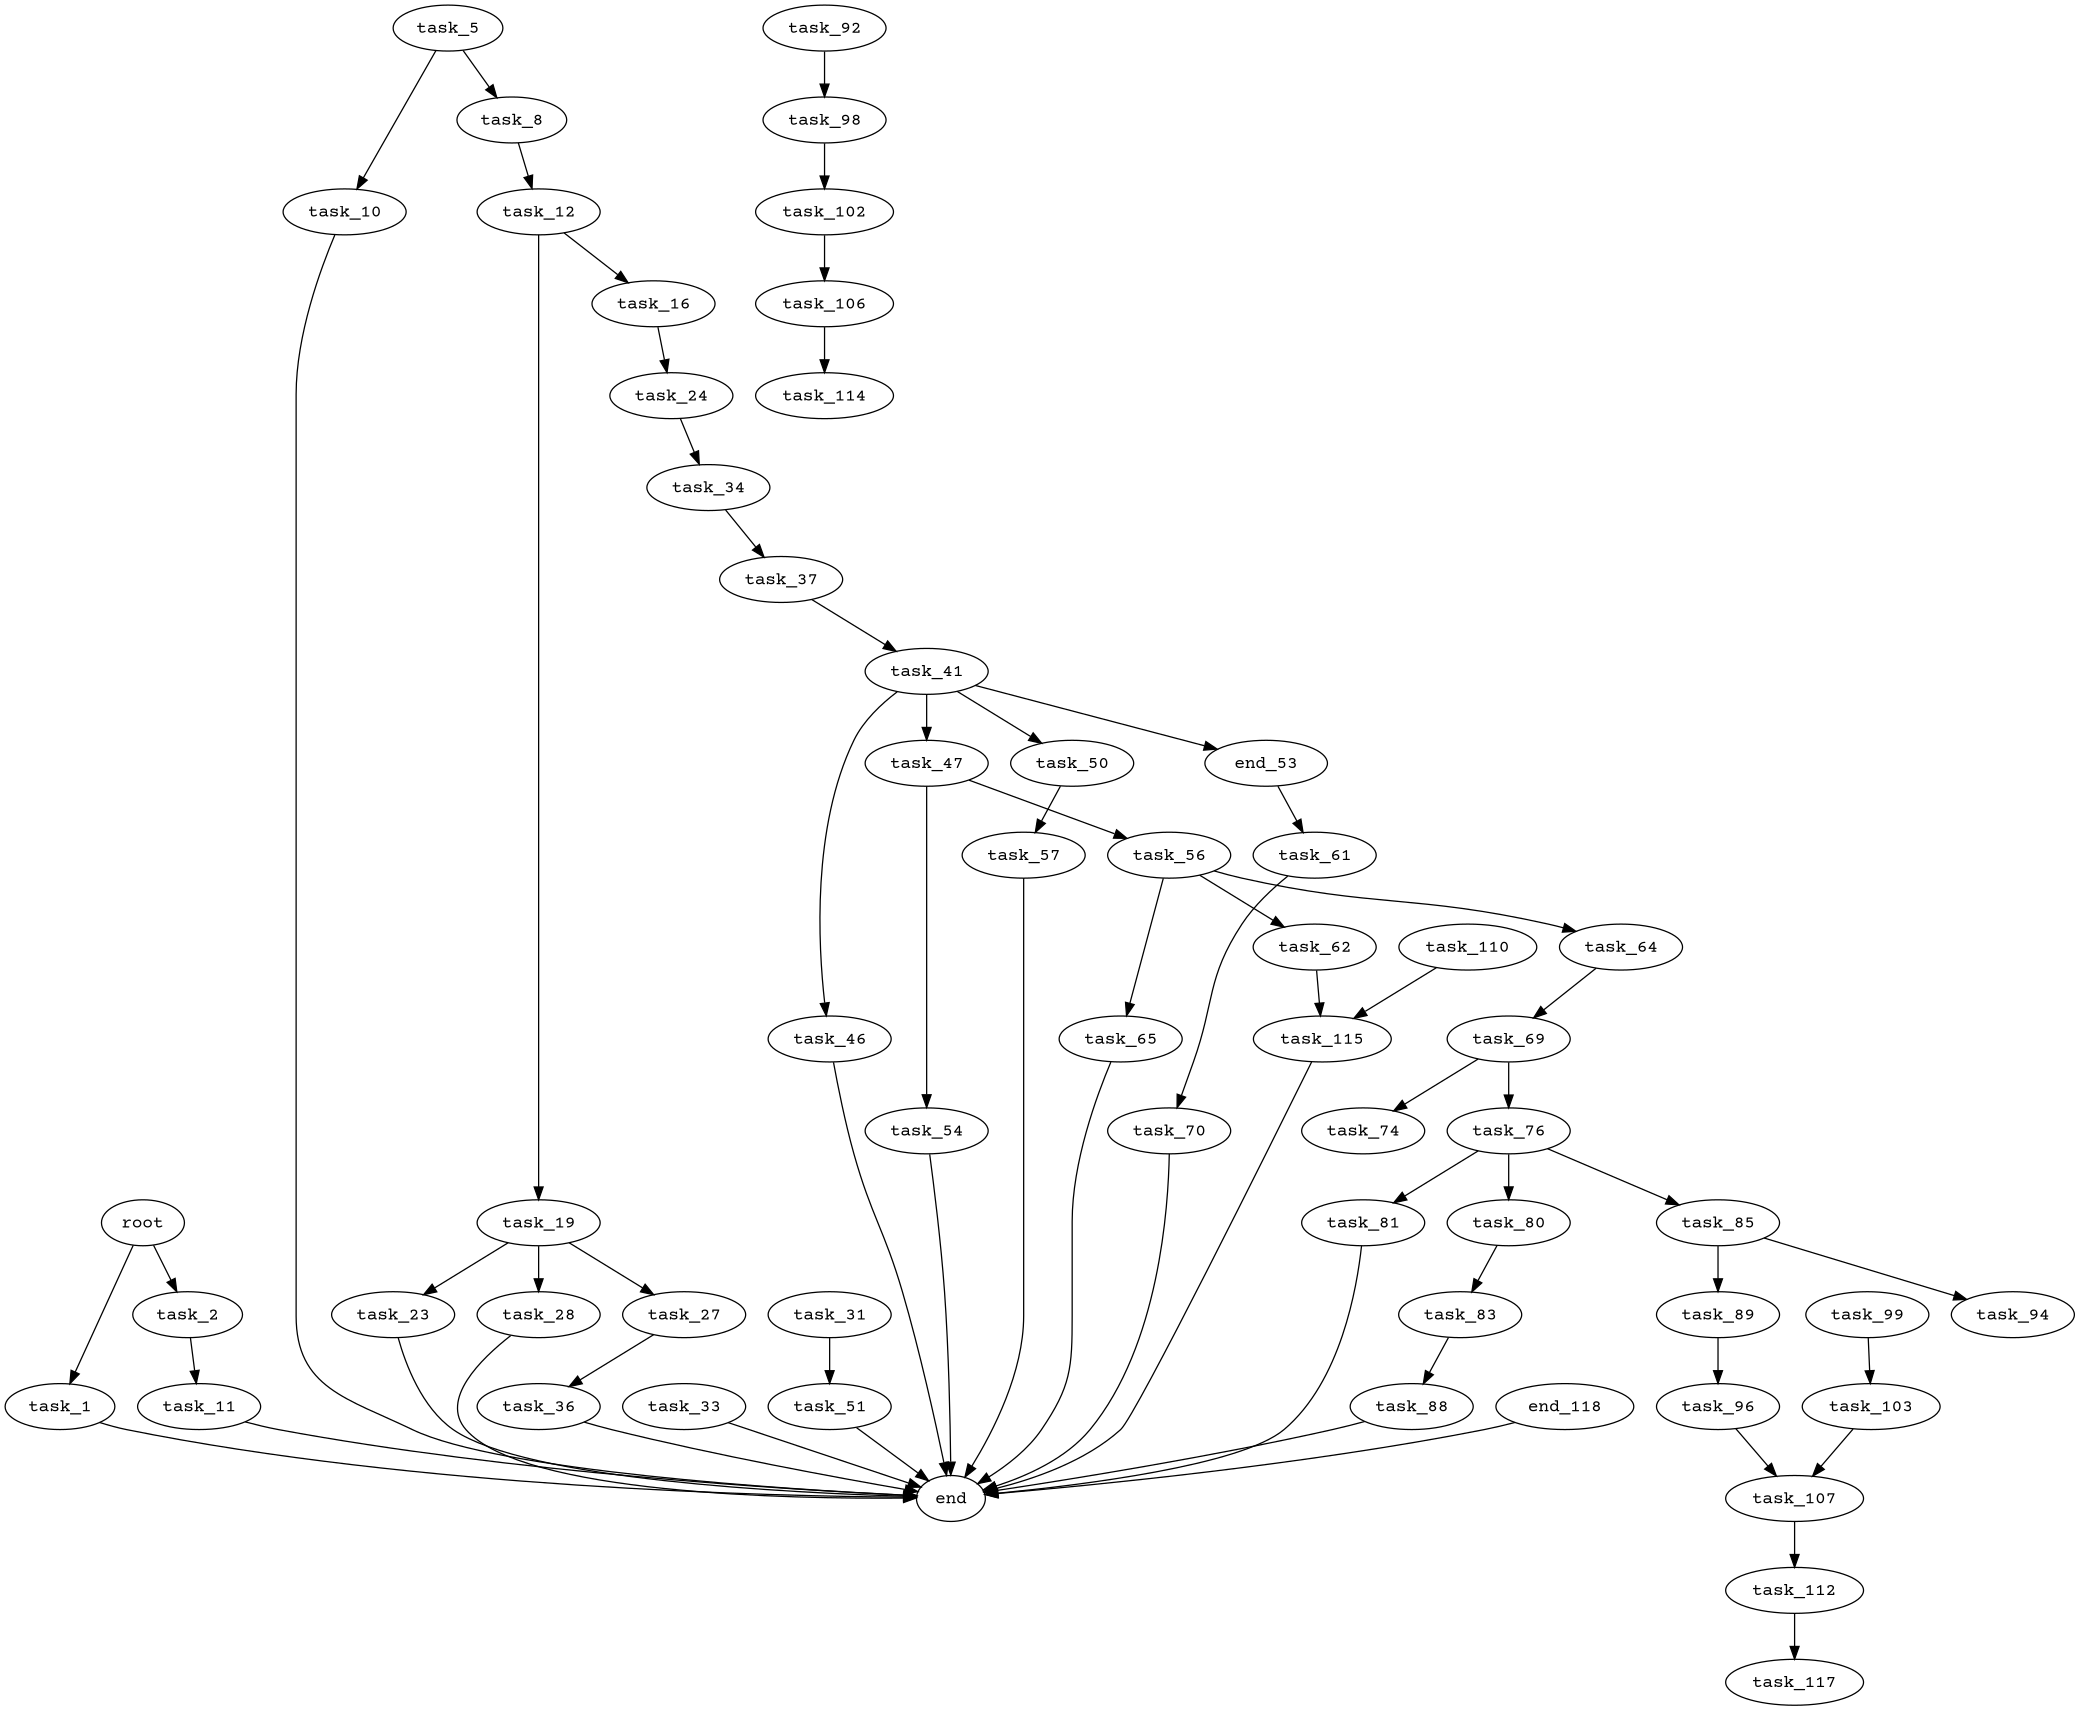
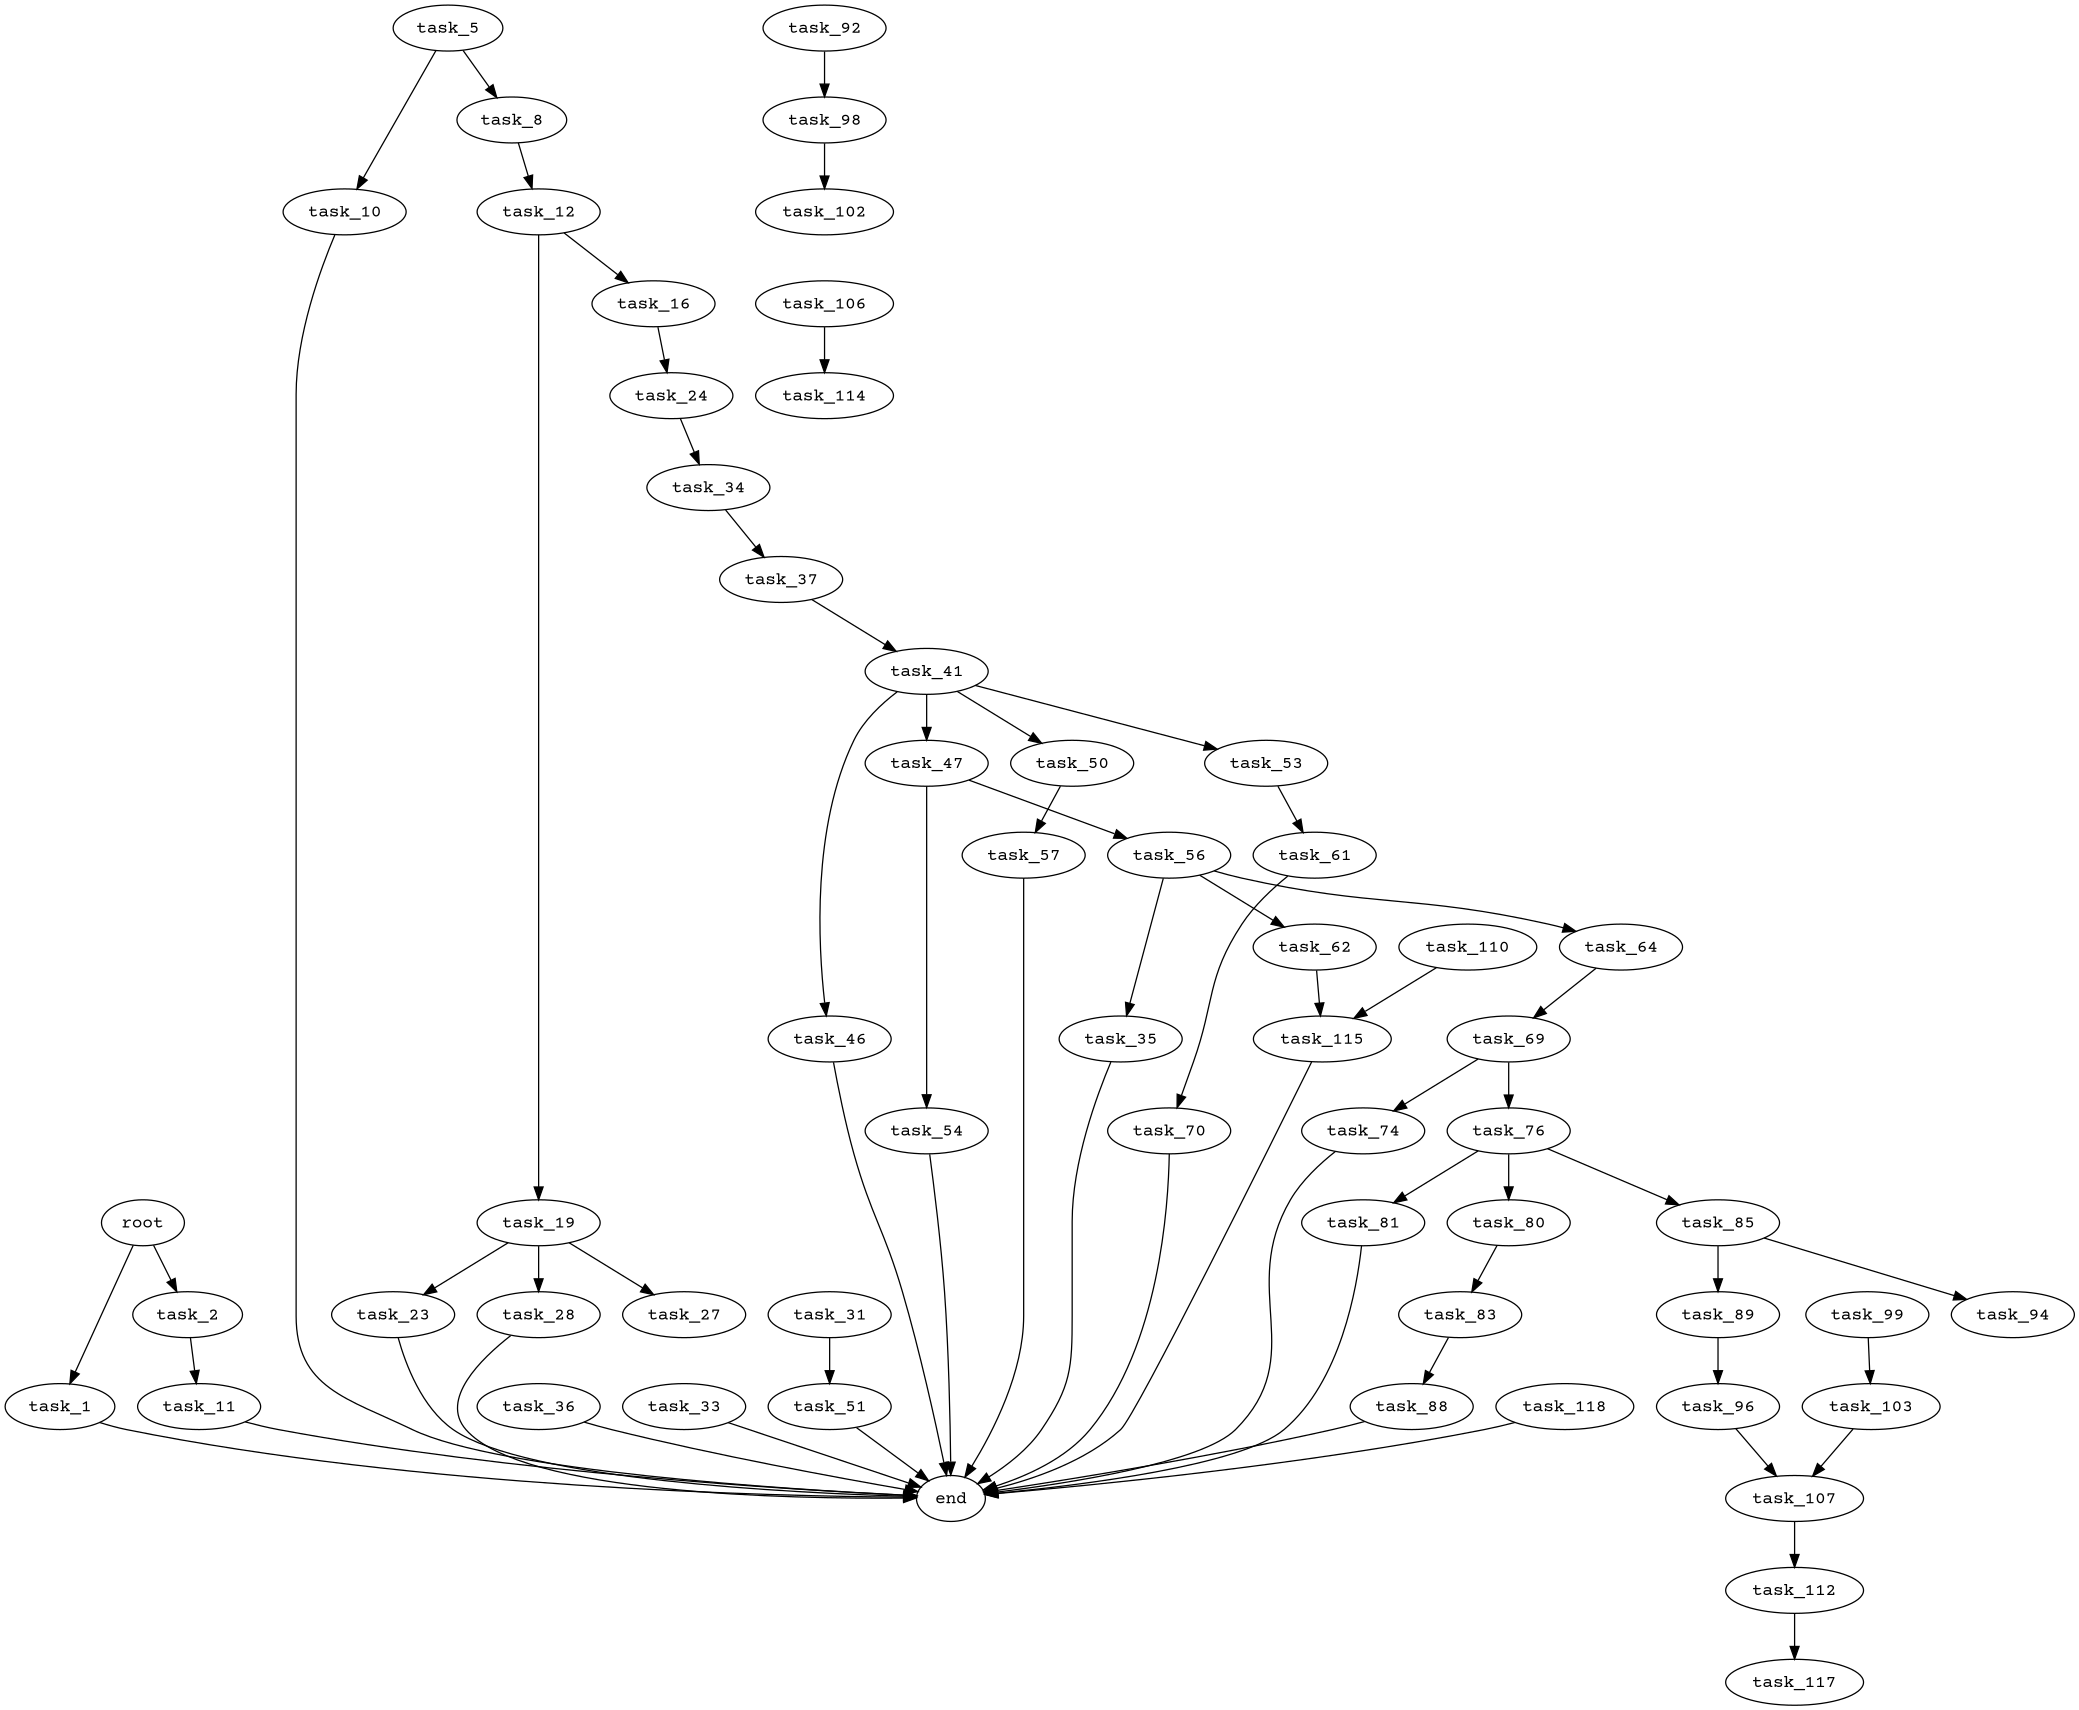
(825, 252) -> none
(1266, 763) -> (1266, 763)
(1121, 1039) -> (1121, 1039)
(617, 1357) -> none
none -> (1255, 1405)
(1565, 1407) -> (1565, 1407)
